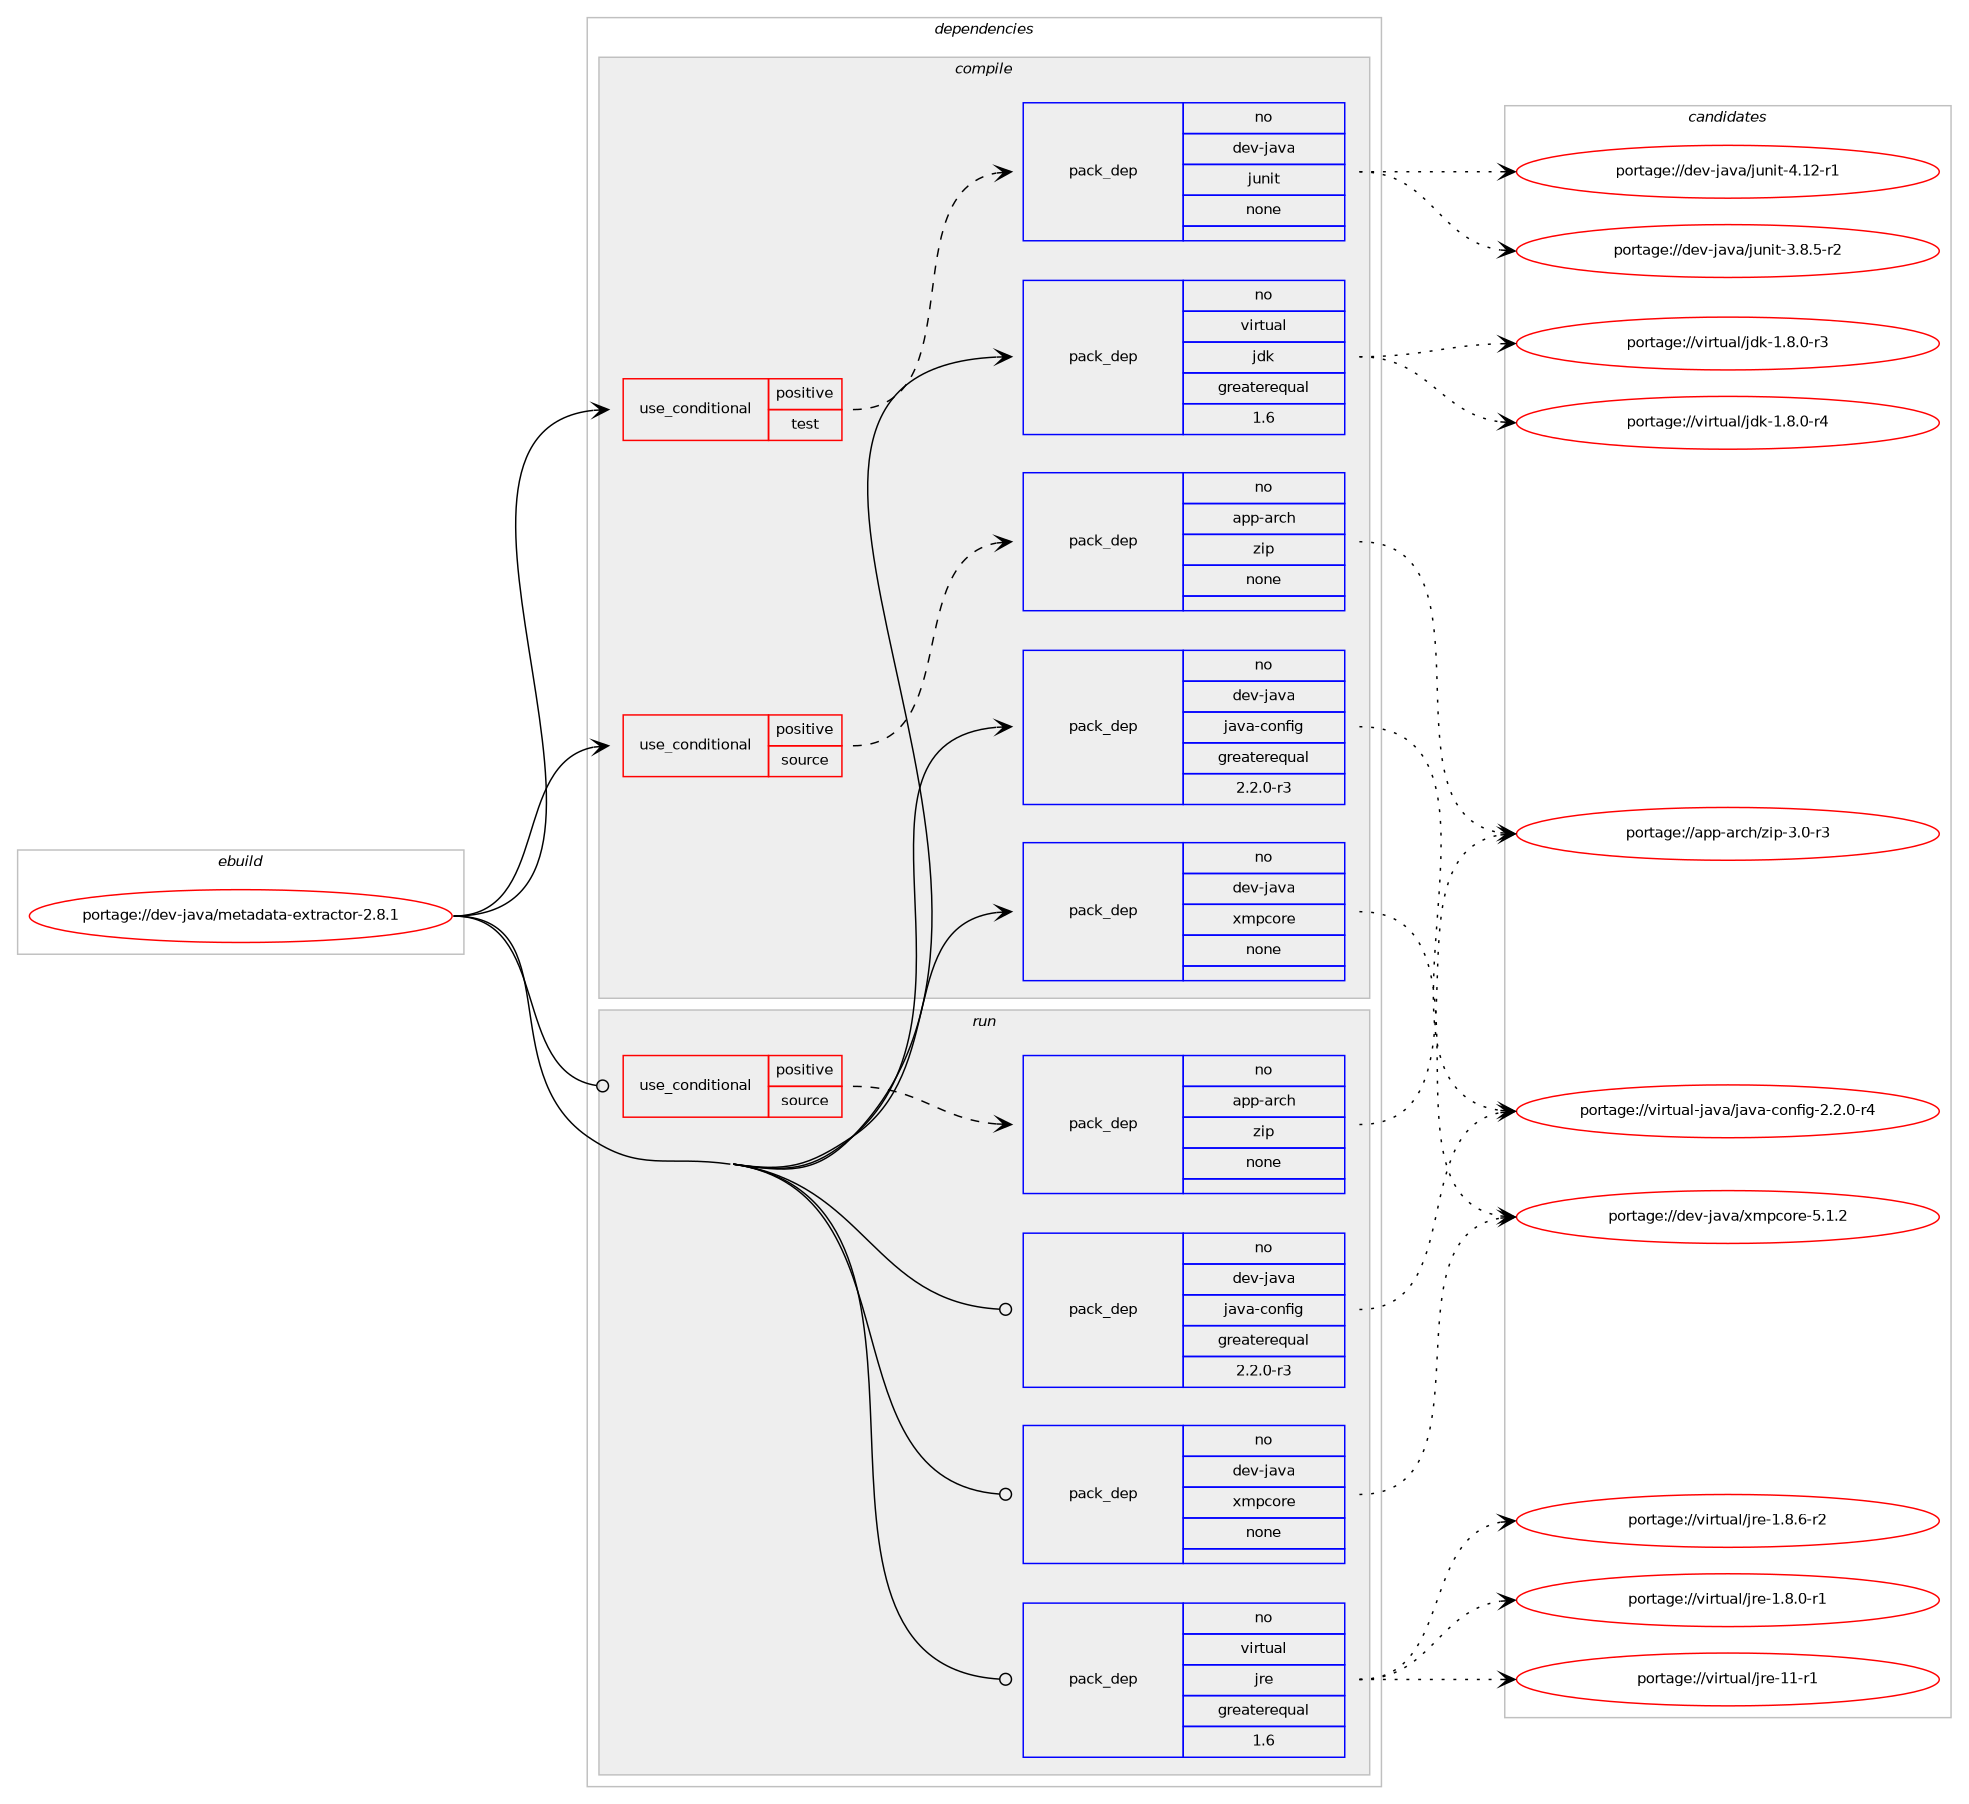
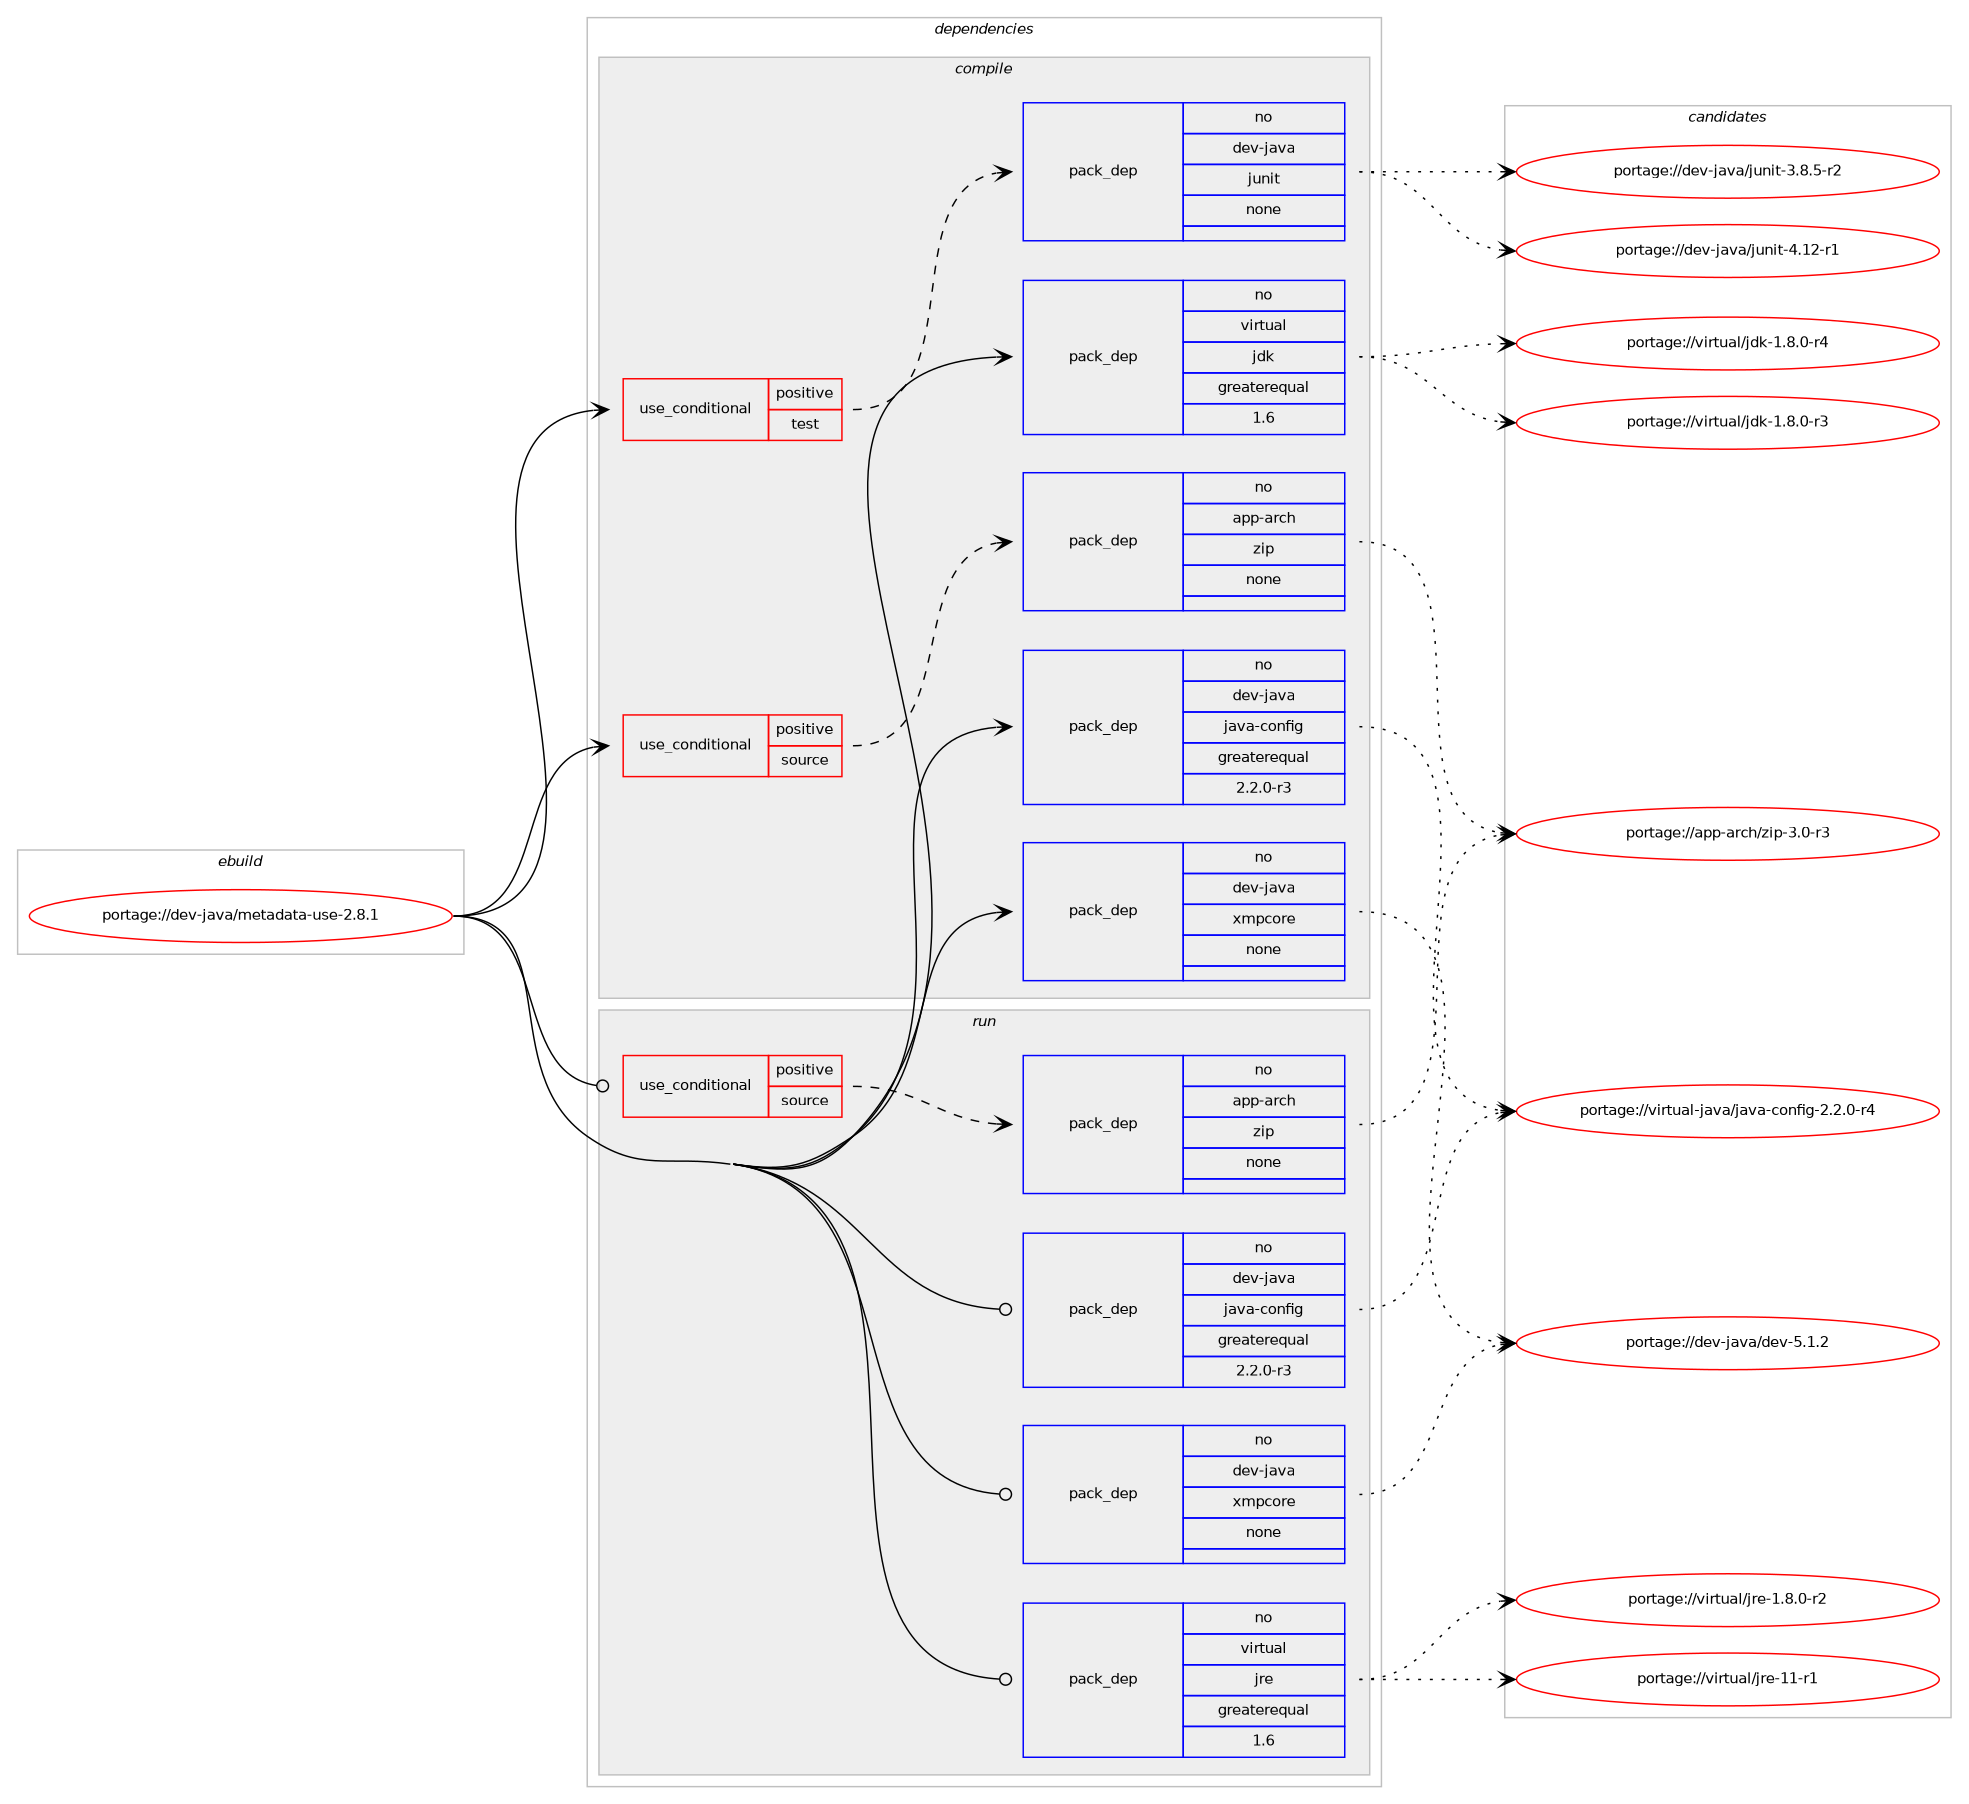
(241, 916) -> (241, 916)
(1728, 1217) -> (1728, 1343)
(1728, 1521) -> (1728, 1600)
(1728, 1600) -> none
